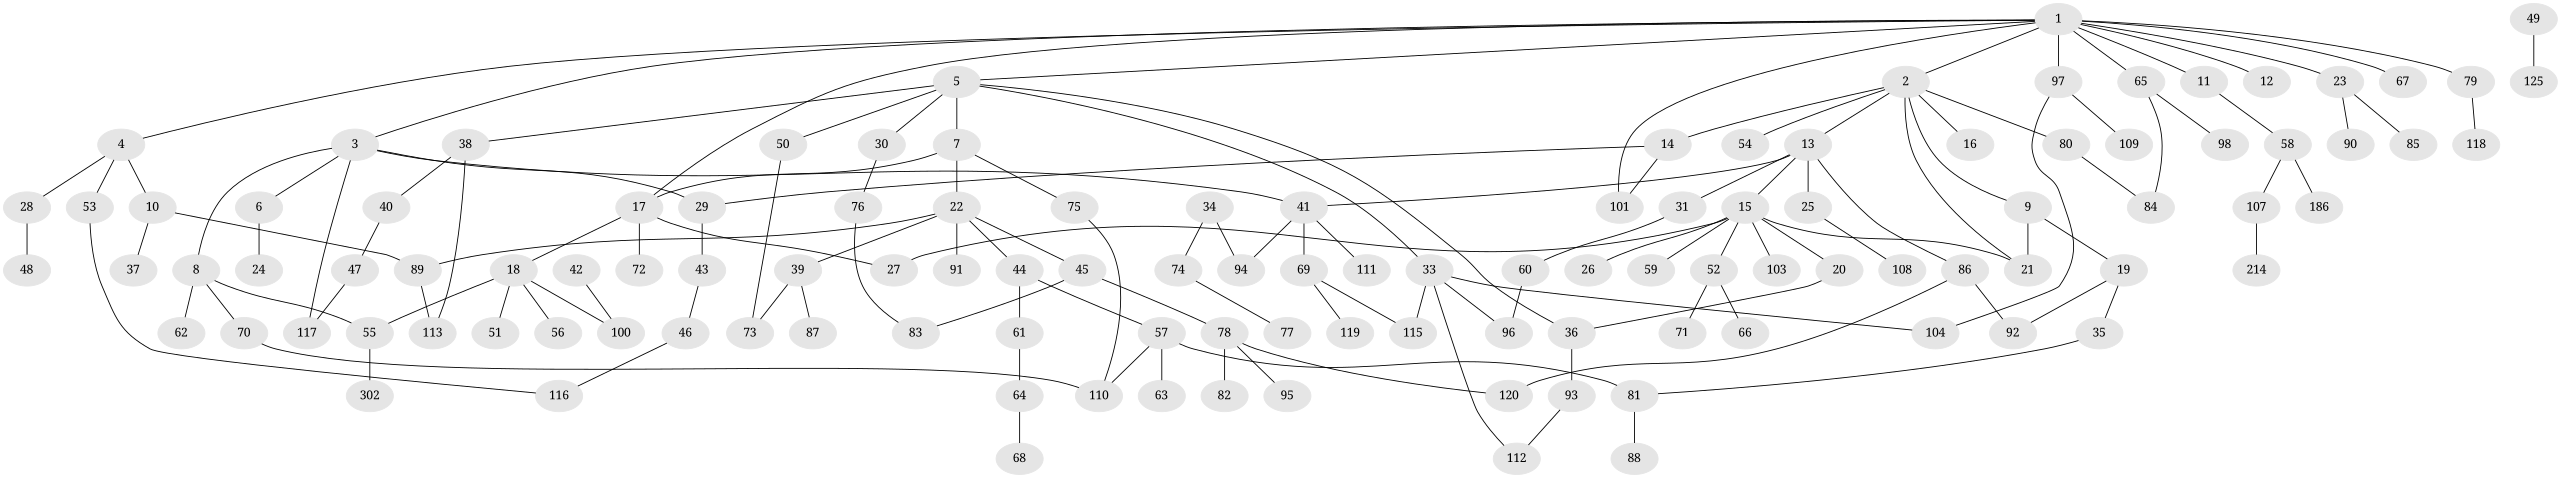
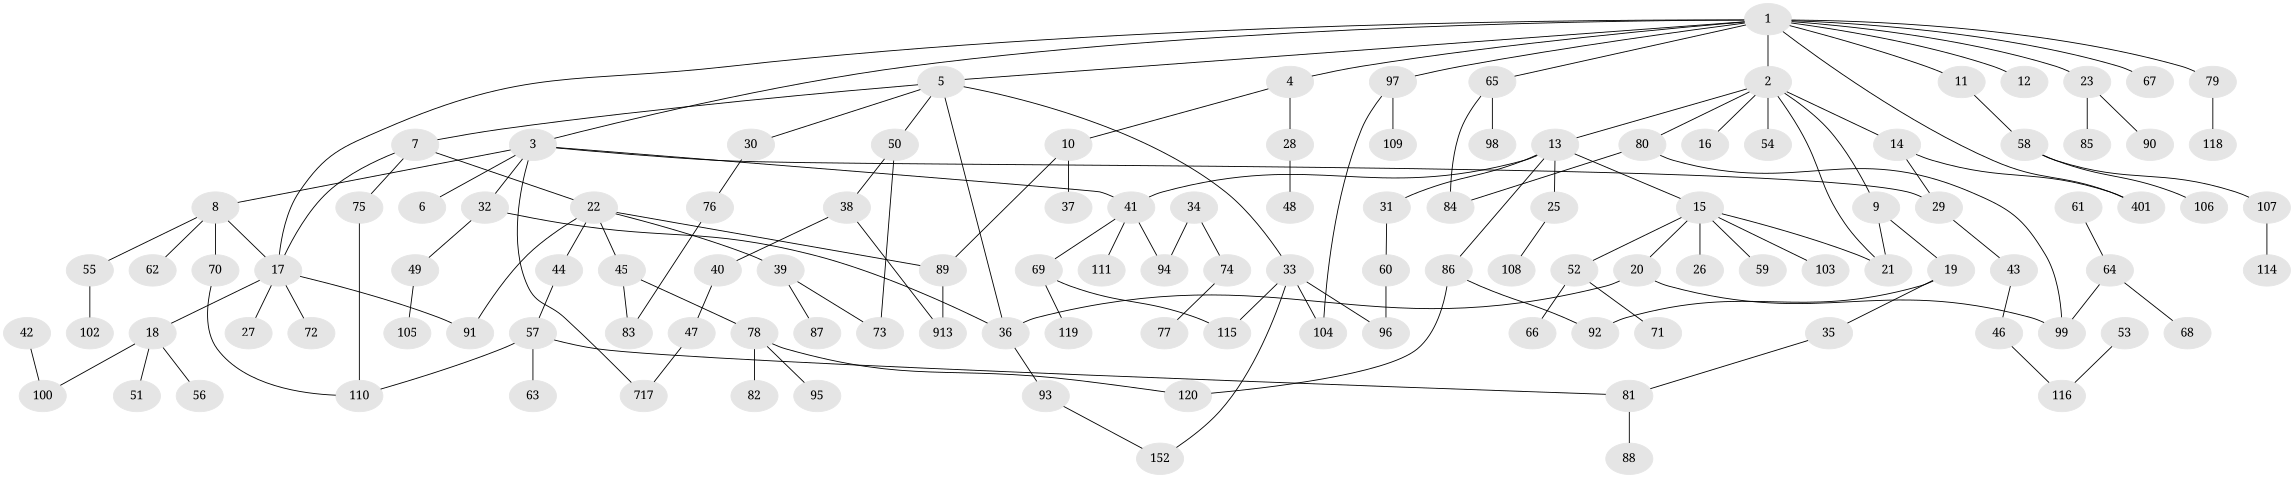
(2534, 82) -> (407, 333)
(711, 113) -> (870, 178)
(106, 176) -> none
none -> (485, 208)
(1620, 208) -> (2141, 208)
(2319, 208) -> (2204, 208)
none -> (247, 239)
(1320, 239) -> none
(259, 270) -> none
(2256, 270) -> (2267, 270)
none -> (377, 297)
(438, 302) -> none
(1020, 304) -> none
(307, 333) -> (644, 396)
(433, 333) -> (943, 333)
none -> (2062, 333)
(370, 396) -> (90, 333)
(1517, 459) -> (1160, 459)
